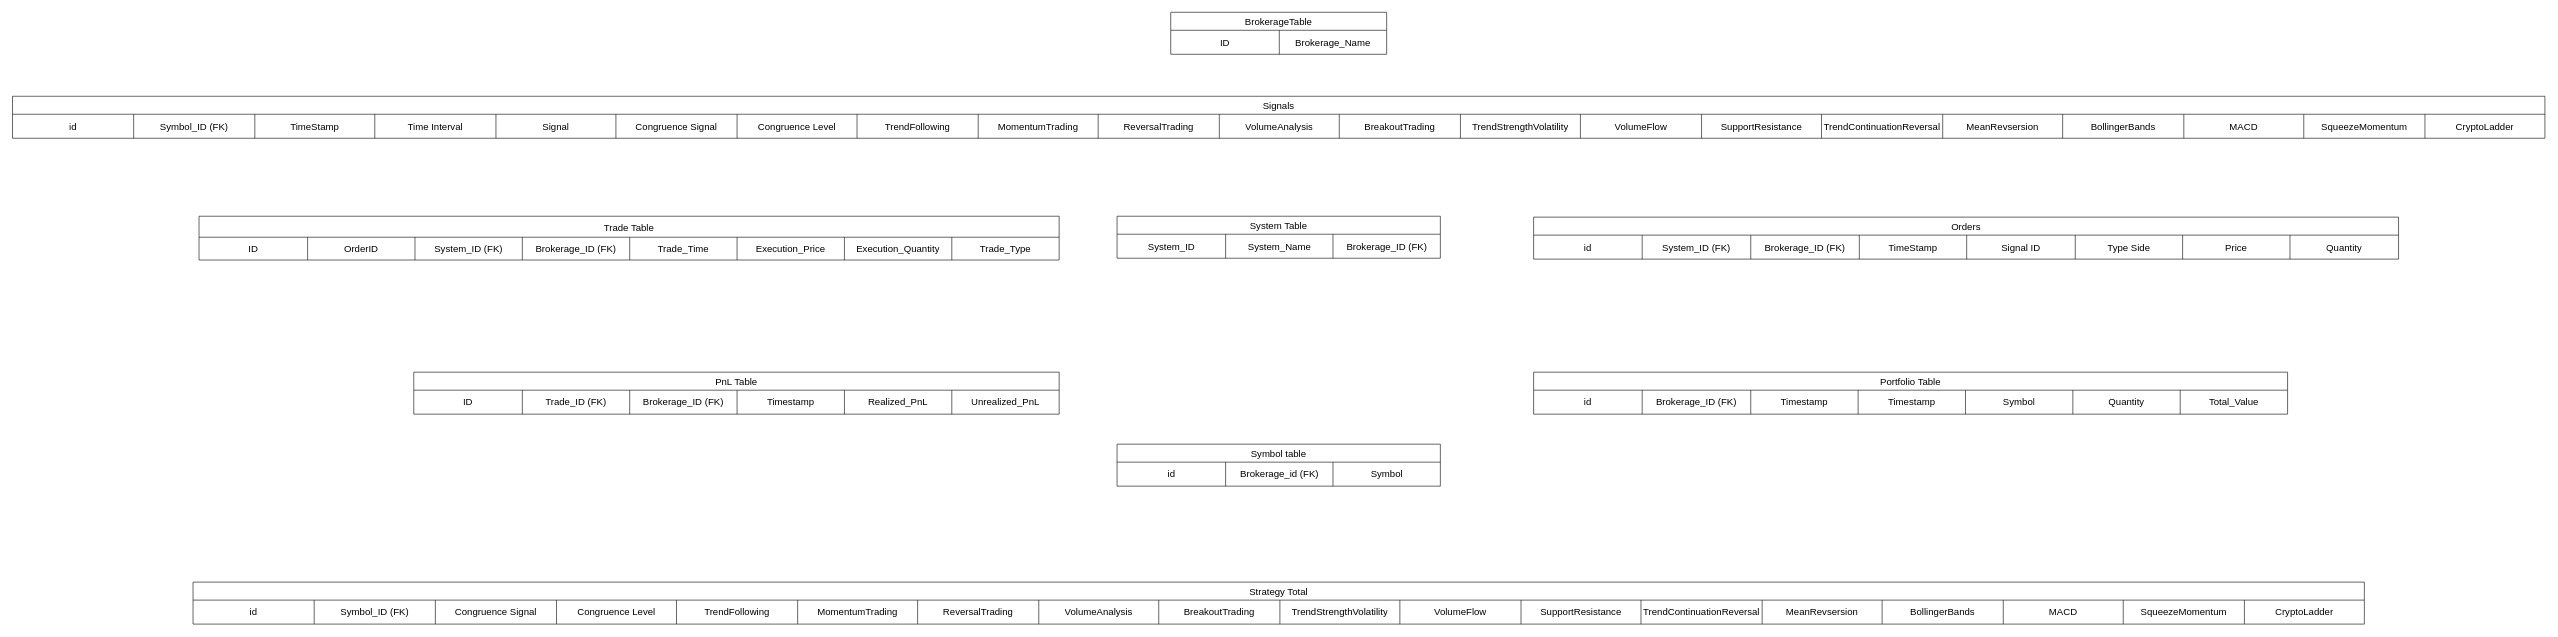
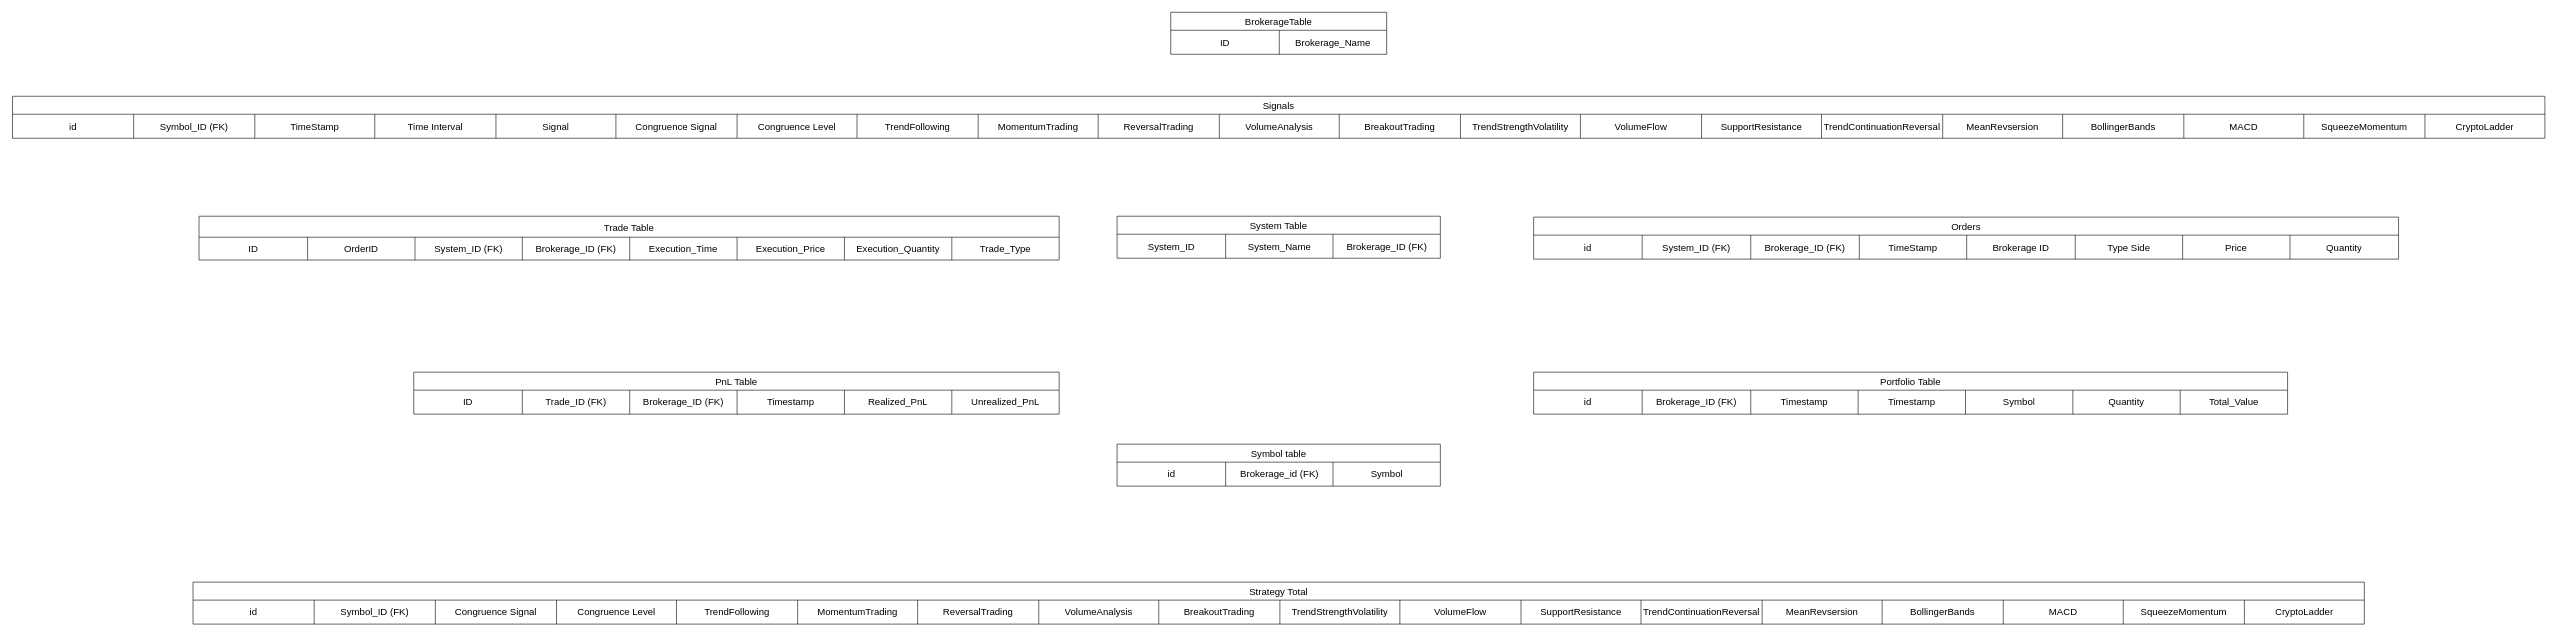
(2021, 248) -> (2021, 248)
(683, 249) -> (683, 249)
